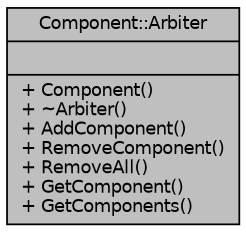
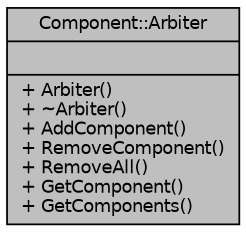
(88, 91) -> (67, 91)
